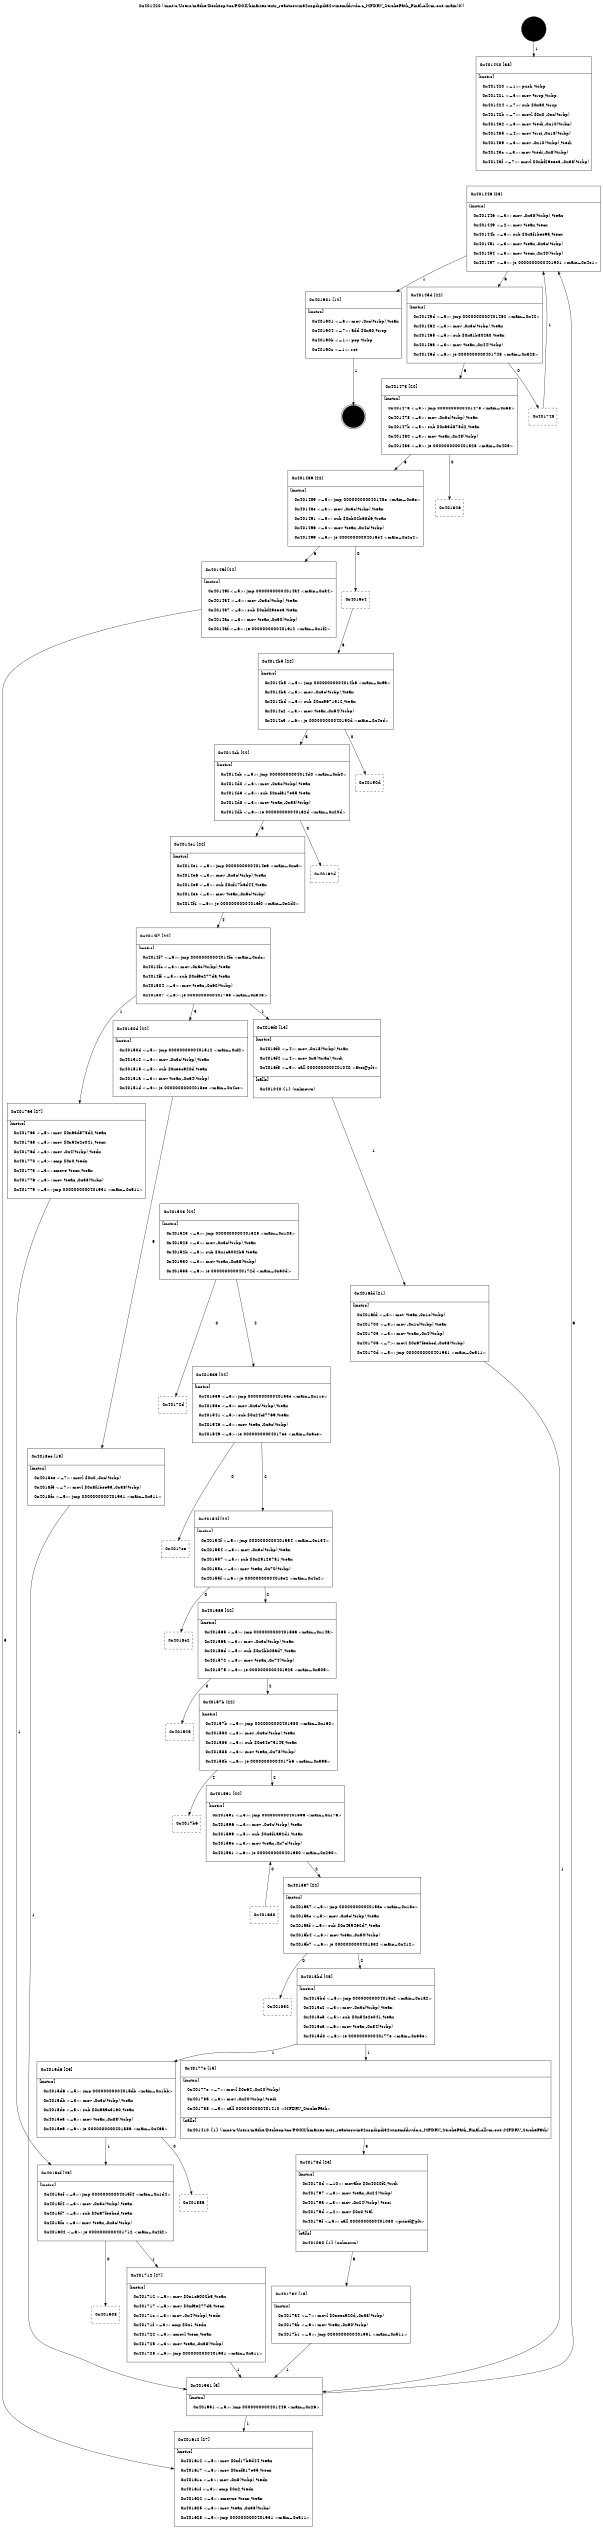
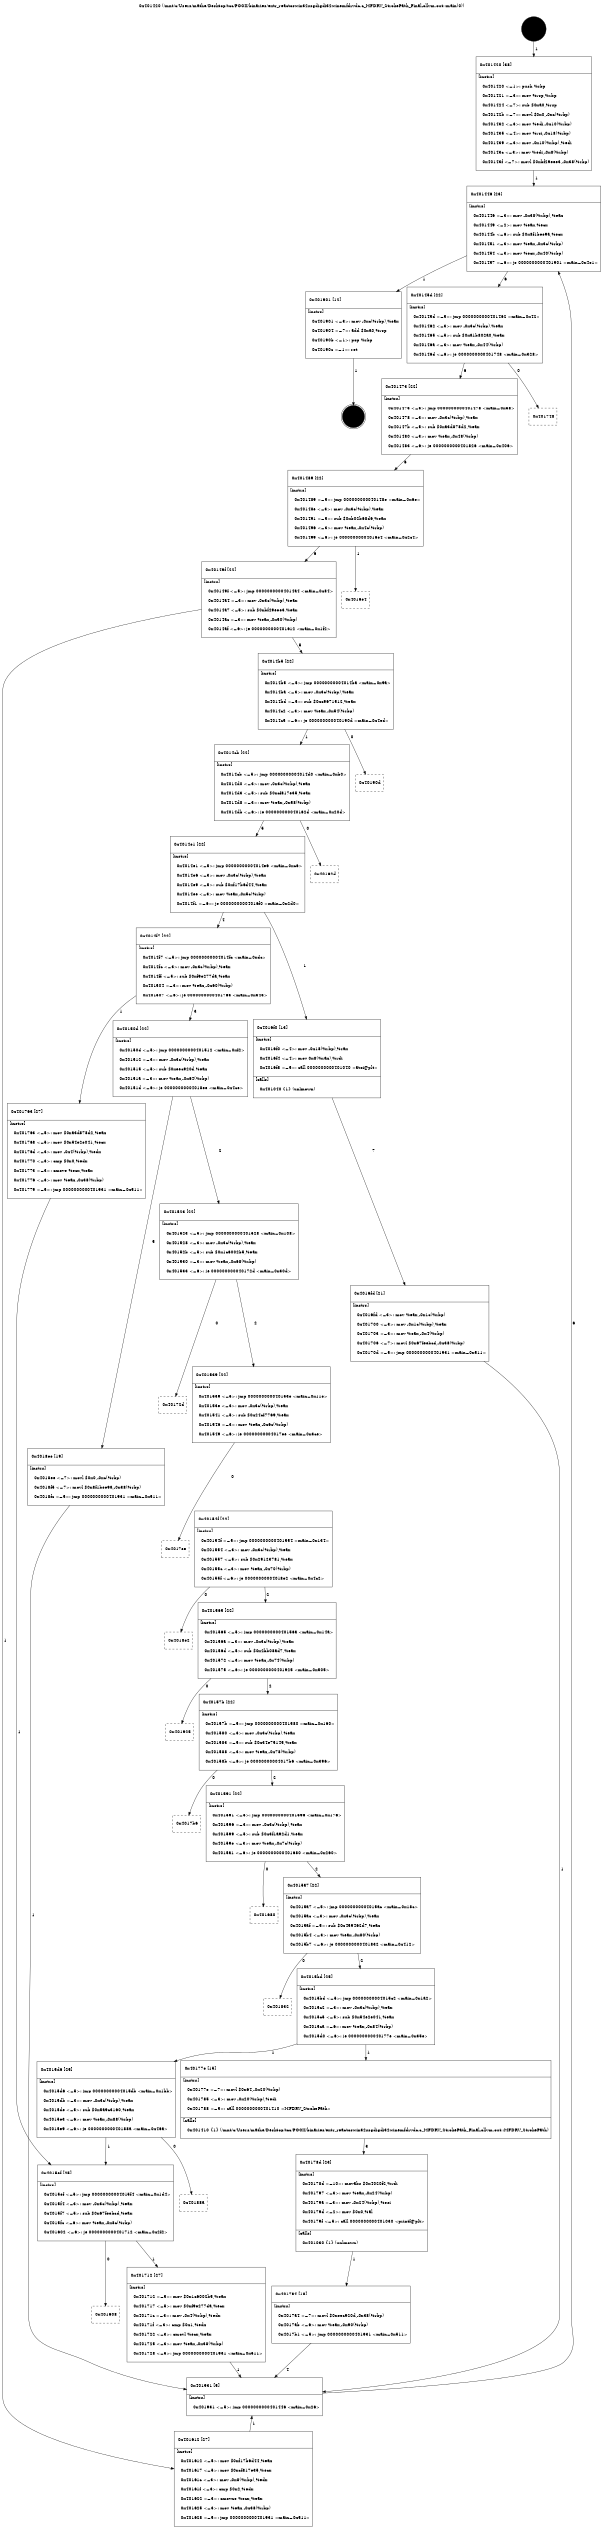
(546, 341) -> (534, 177)
(450, 508) -> none
(358, 554) -> (358, 554)
(346, 629) -> (296, 644)
(306, 737) -> (306, 737)
(258, 1011) -> (288, 963)
none -> (204, 1149)
(373, 1151) -> (373, 1151)
(262, 1475) -> none
(5, 1641) -> (5, 1641)
(213, 1778) -> (213, 1778)
(268, 1886) -> (263, 1883)
(353, 2259) -> (353, 2259)
(287, 2370) -> (287, 2370)
(245, 2422) -> (251, 2425)
